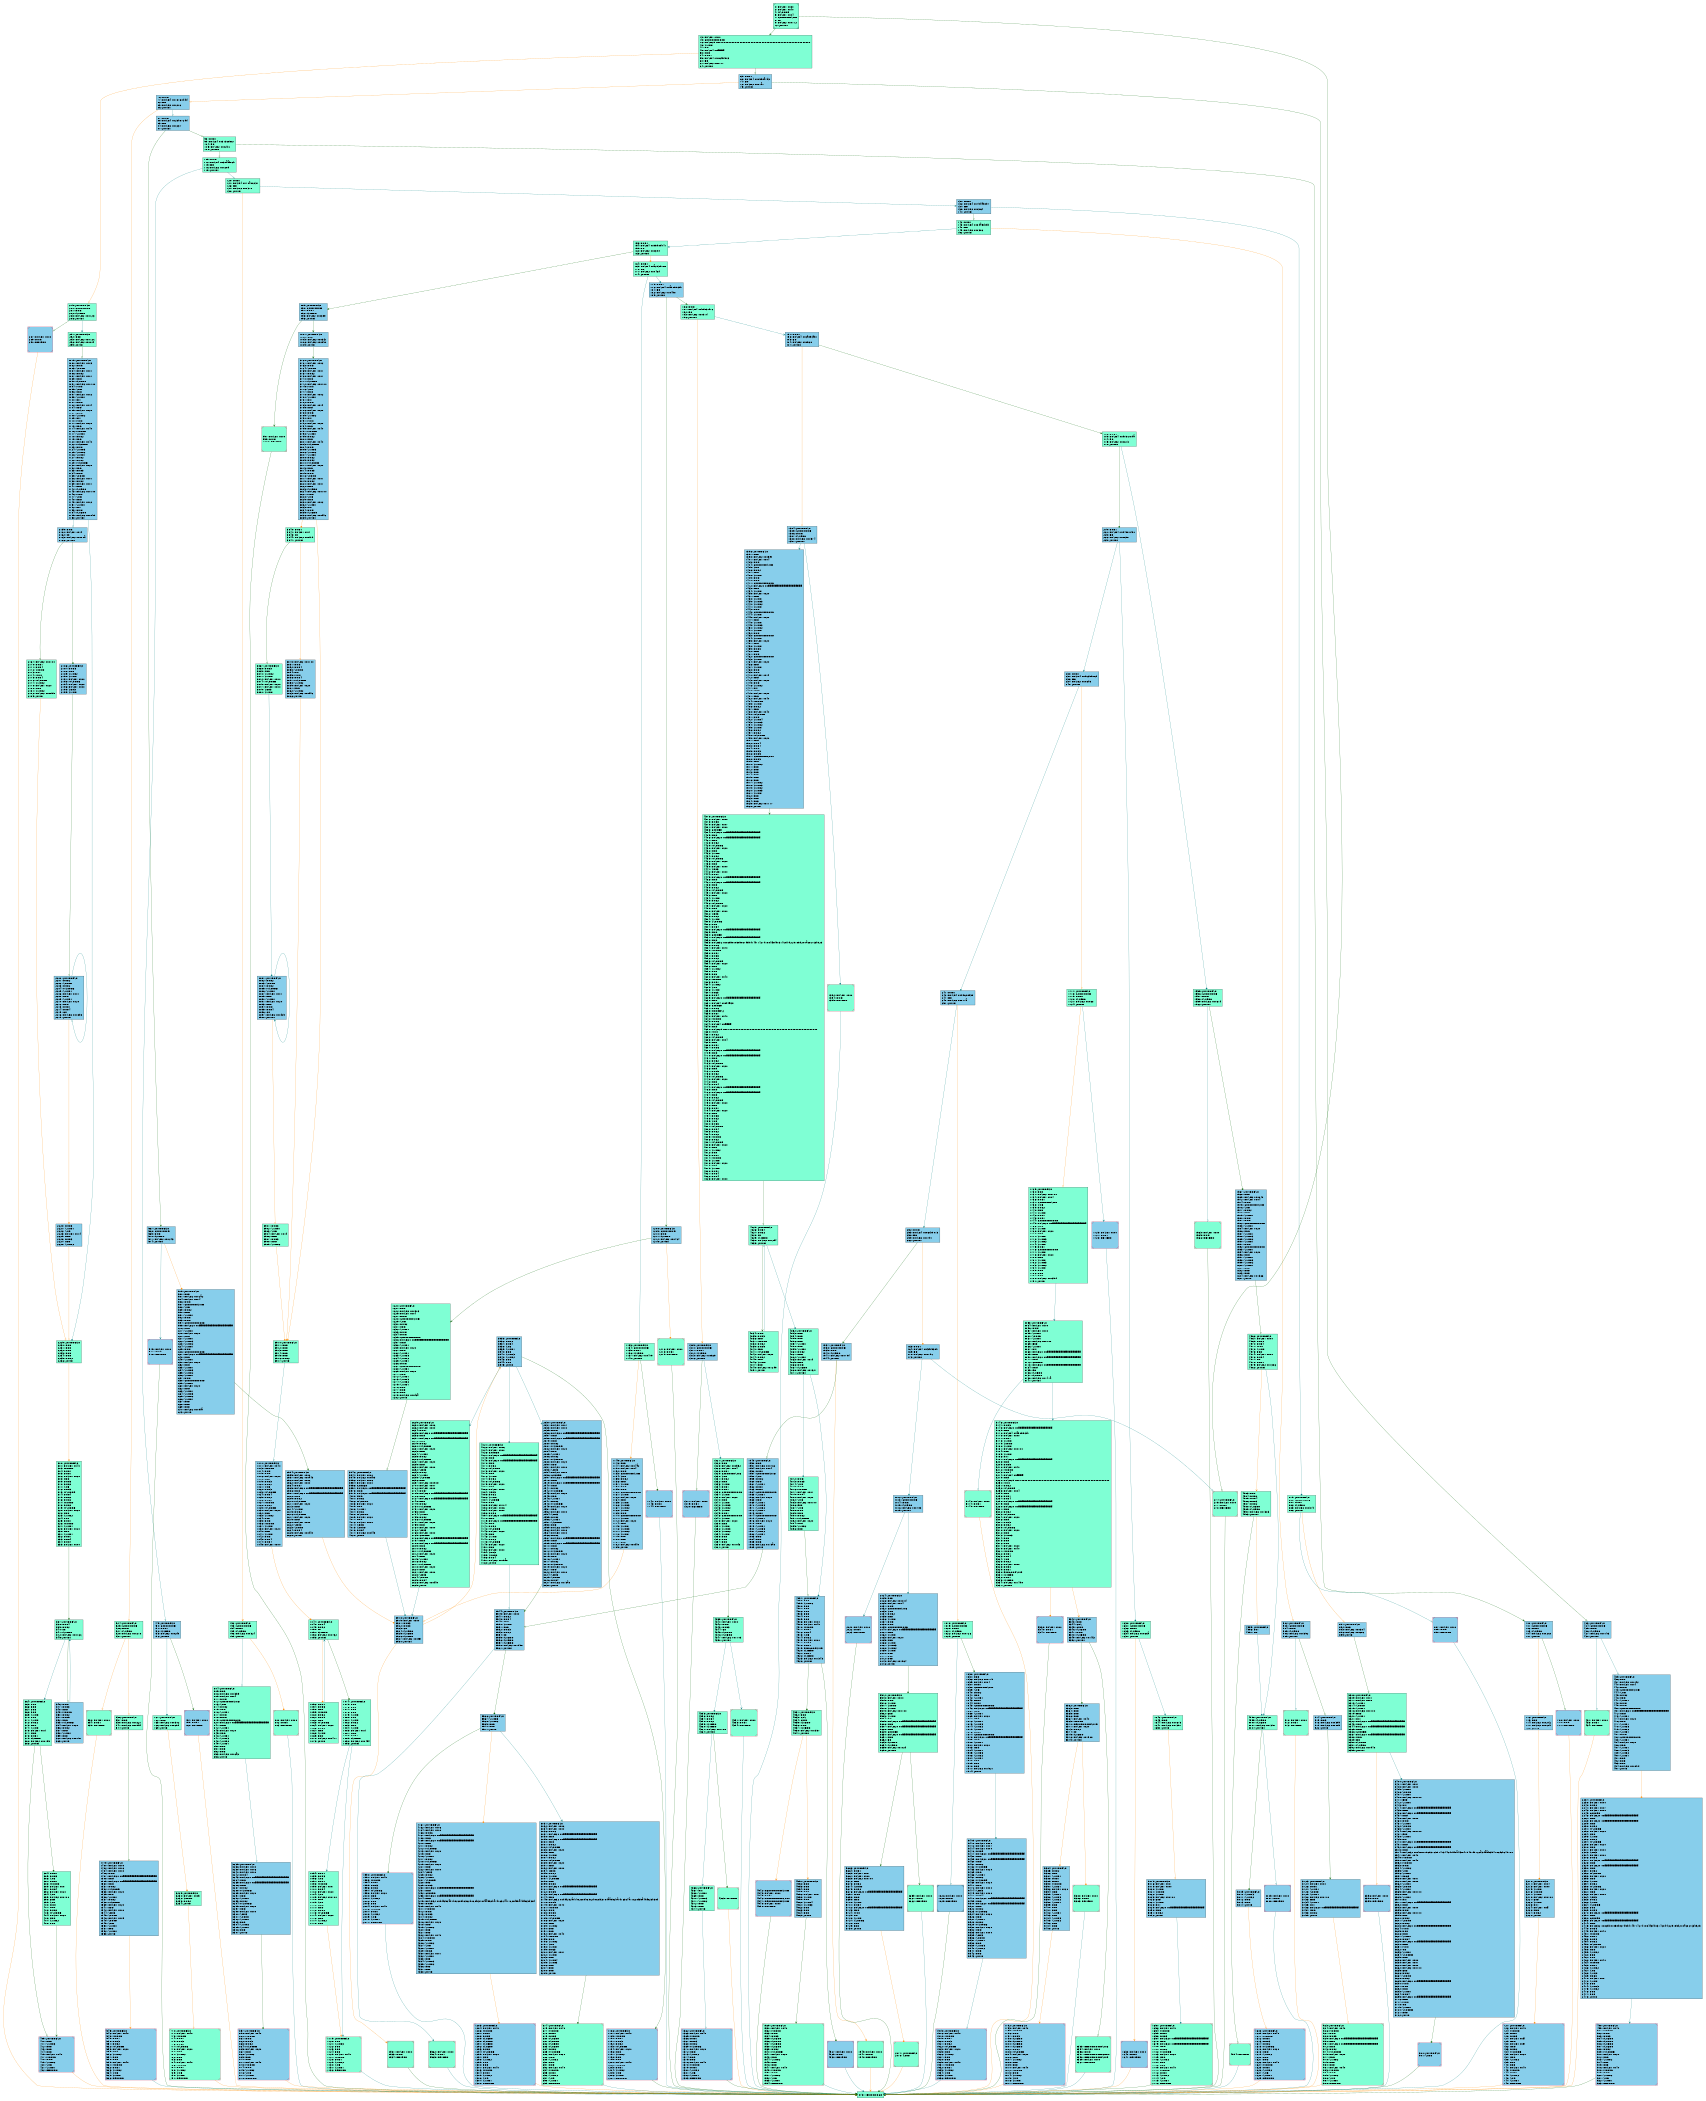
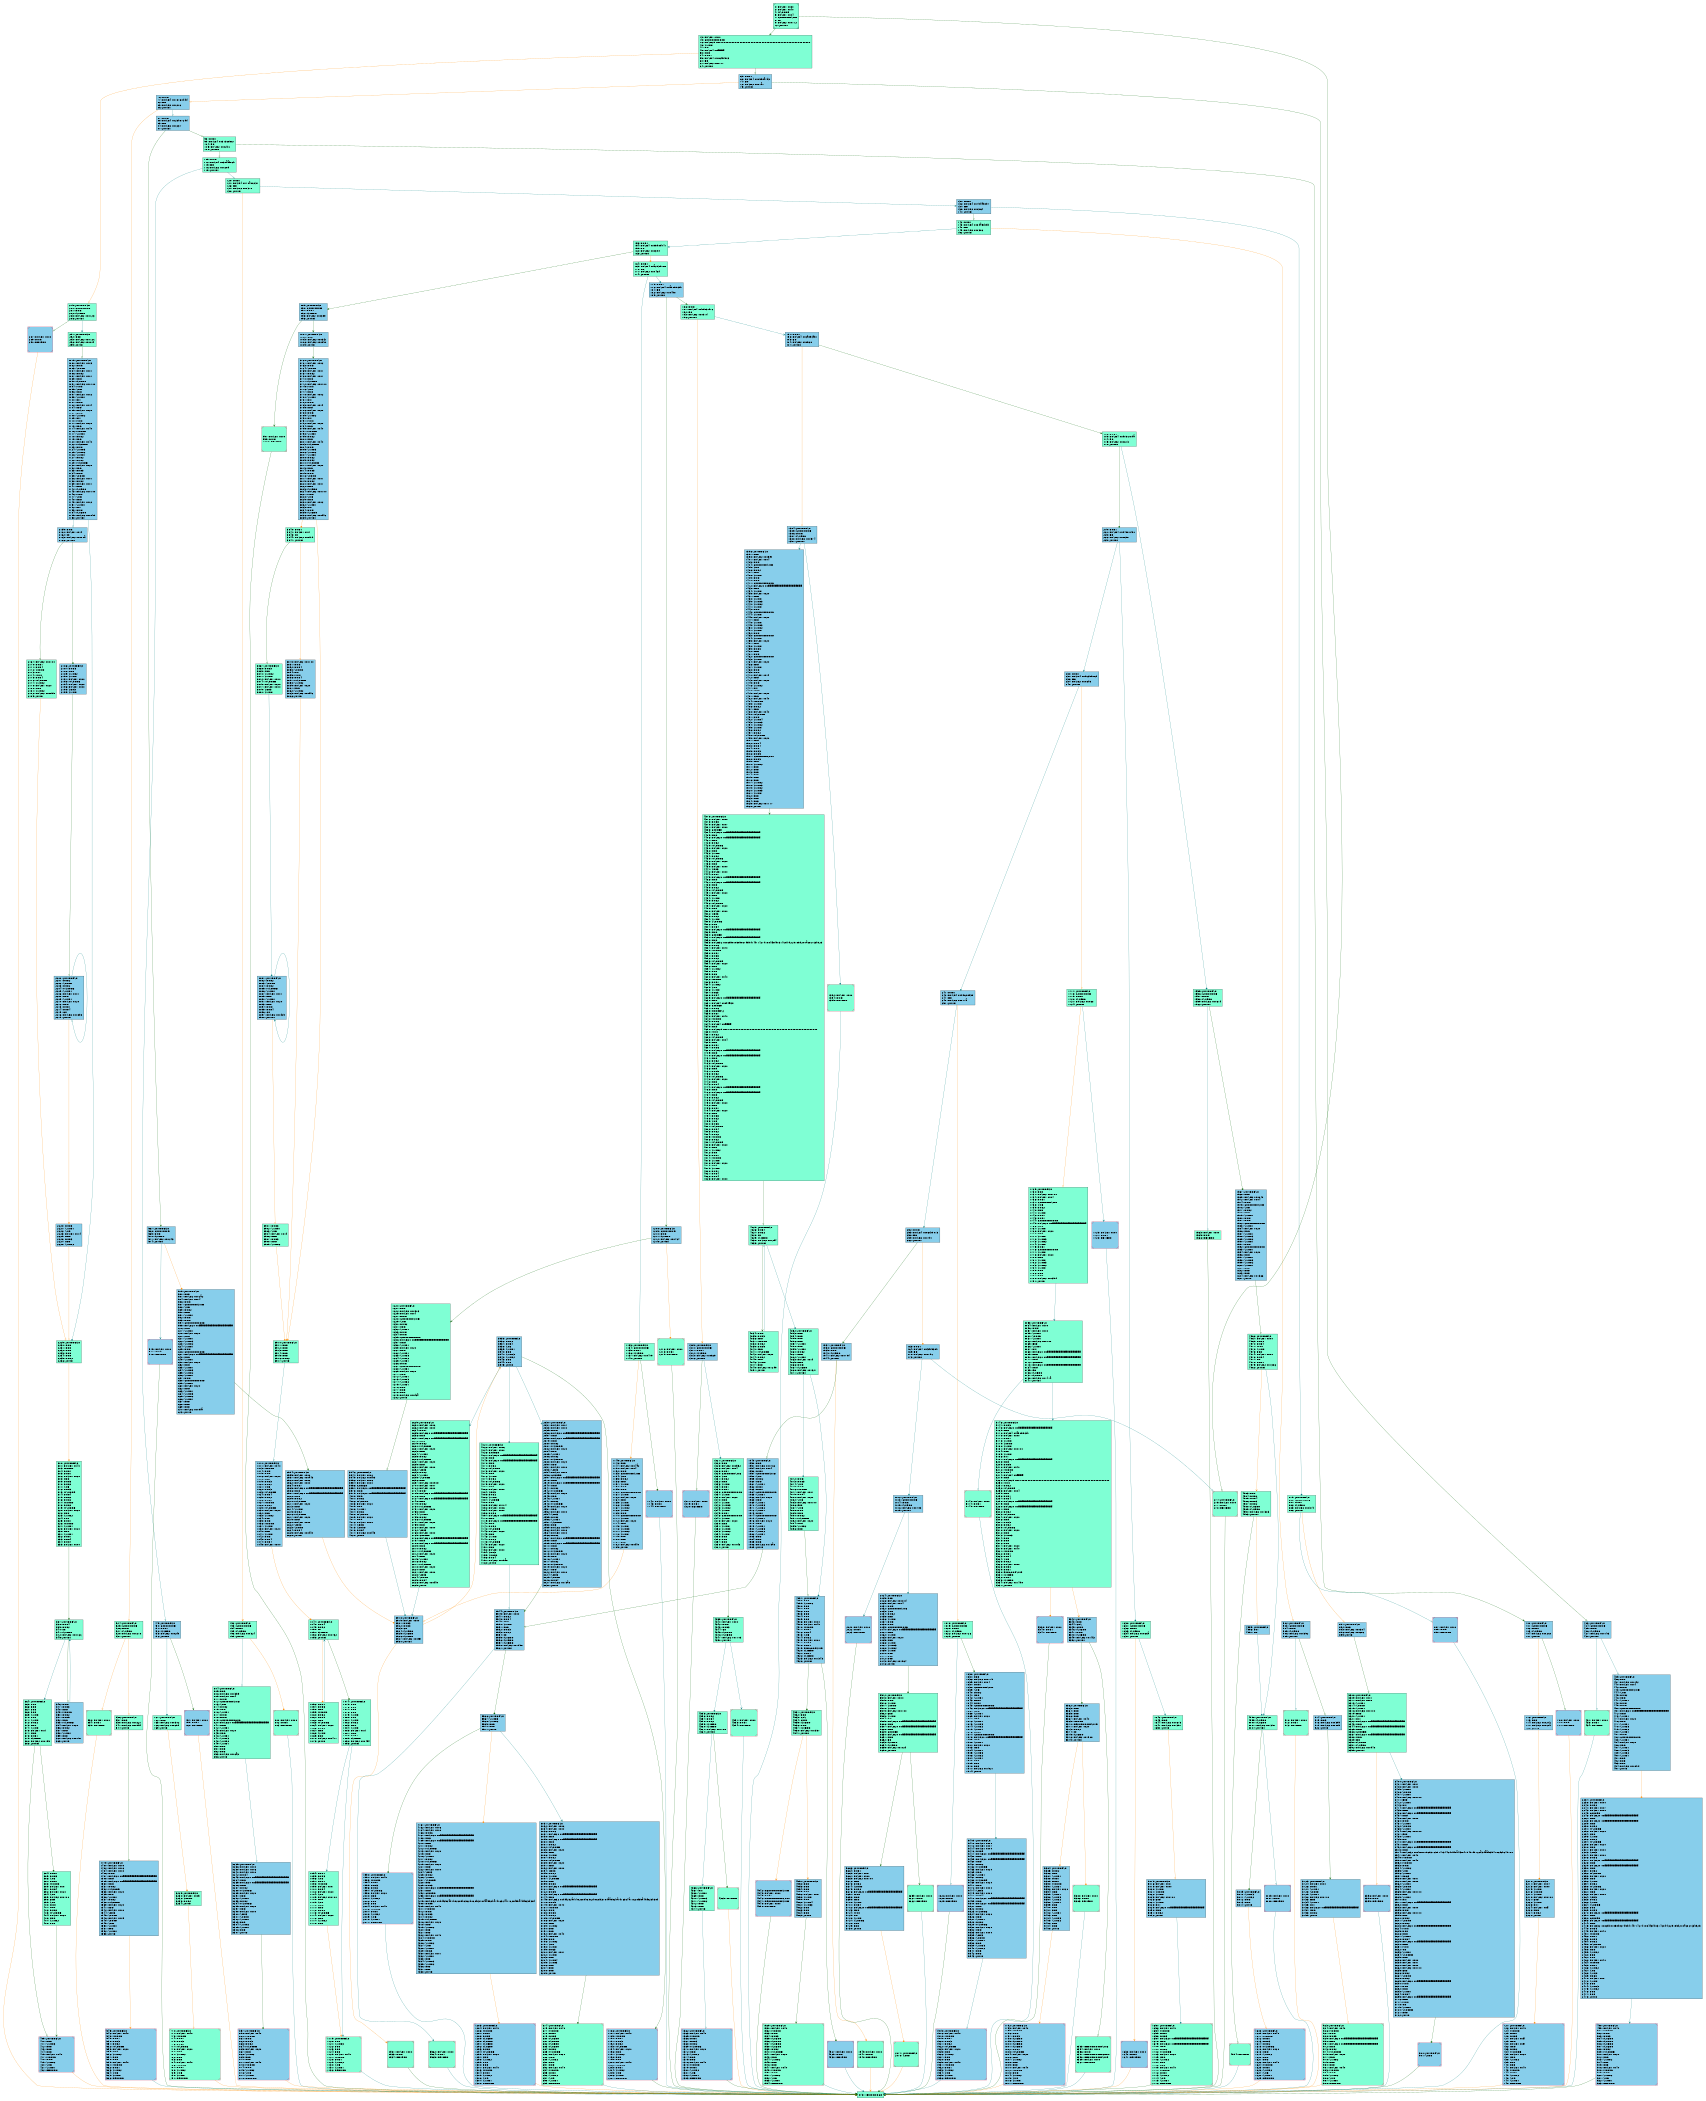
(1208, 1235) -> (1208, 1235)
(1033, 1865) -> (1033, 1865)
(950, 1898) -> (950, 1898)
(1575, 2070) -> (1575, 2070)
